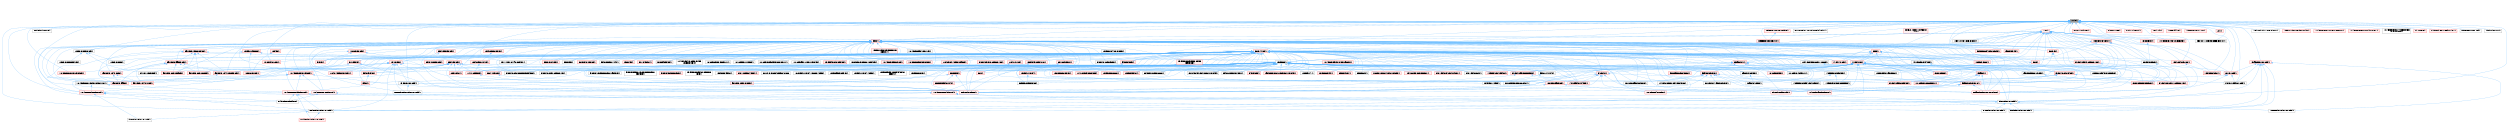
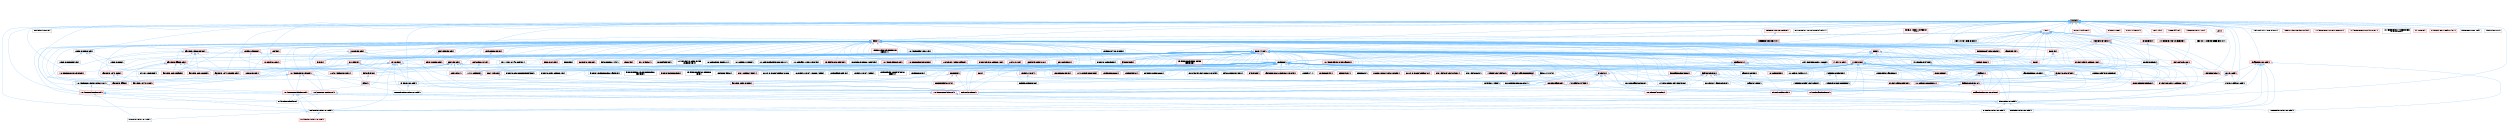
(1418, 73) -> (1418, 73)
